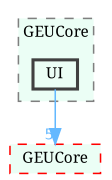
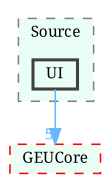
(56, 33) -> (56, 33)
